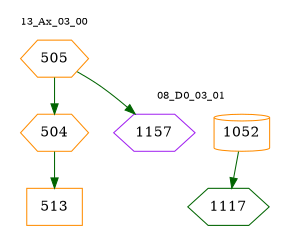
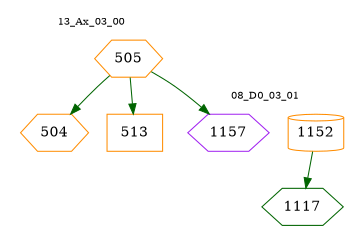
(242, 133) -> (316, 133)
(55, 165) -> (131, 91)
